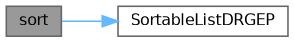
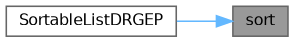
(82, 21) -> (197, 21)
